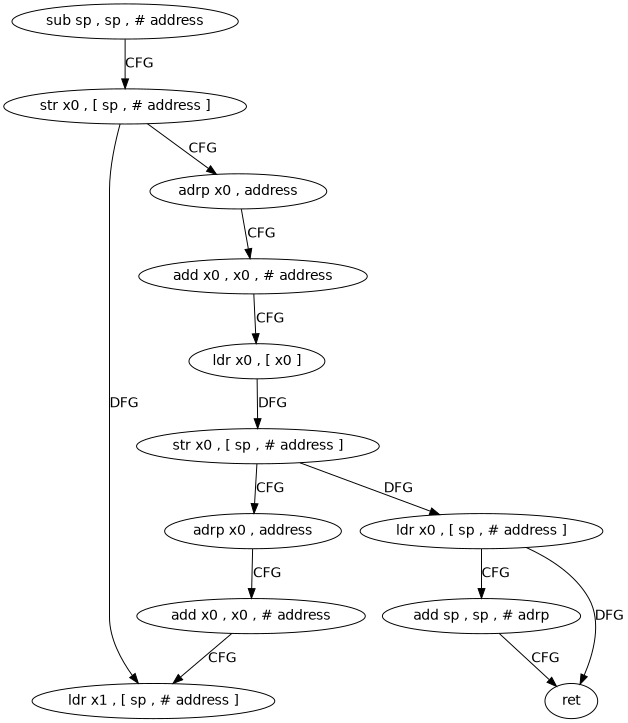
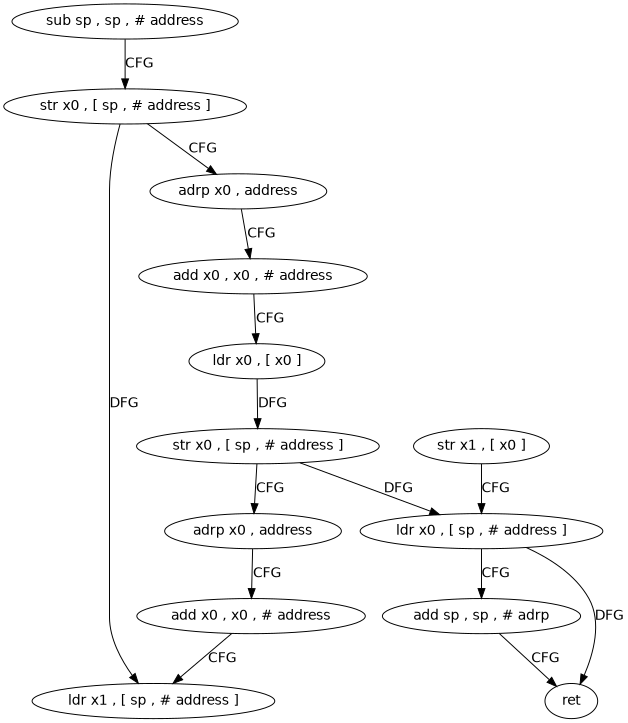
none -> (481, 446)
